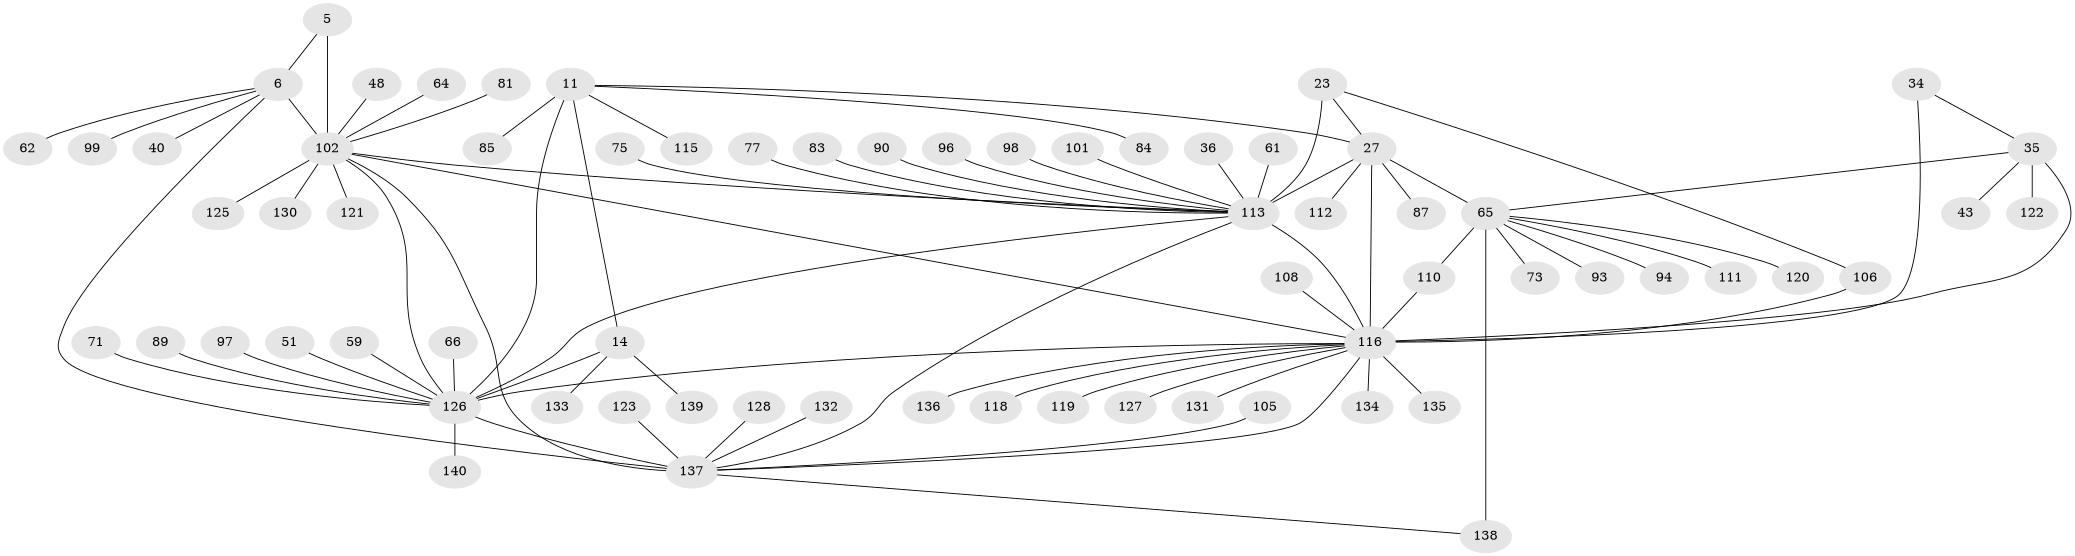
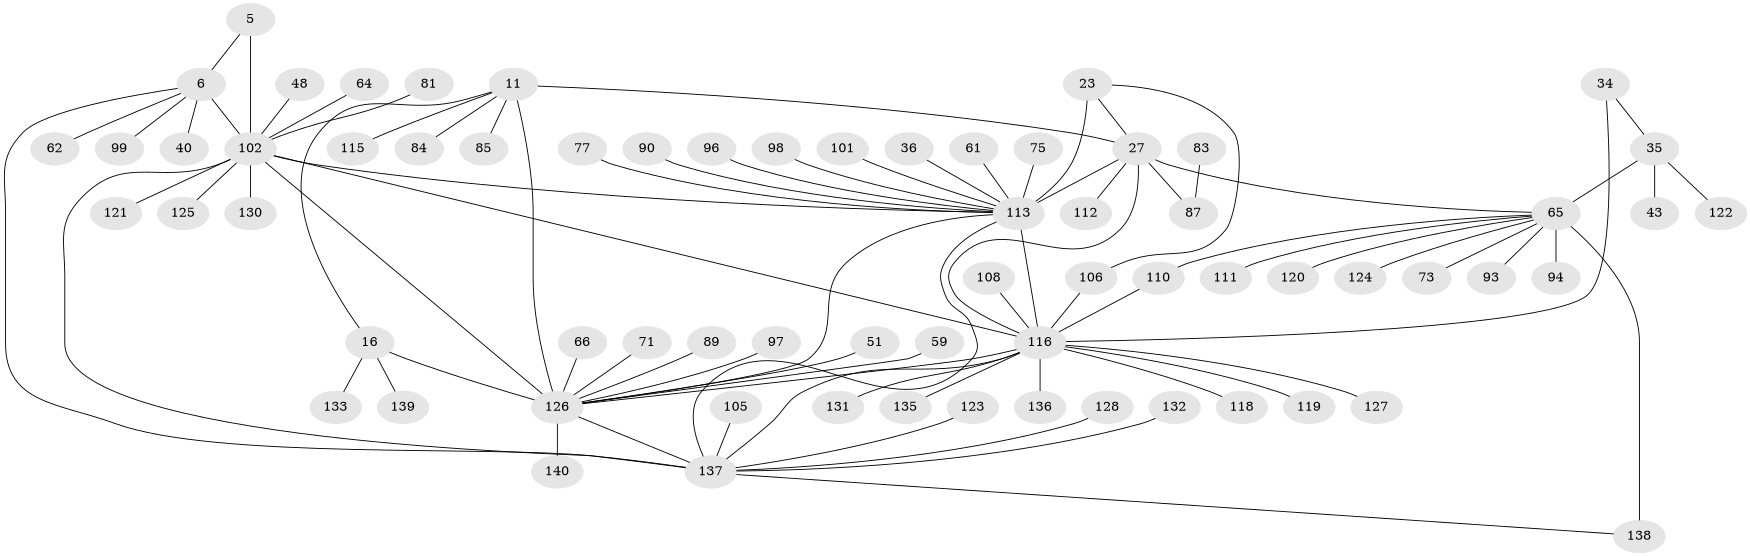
(1000, 195) -> (1198, 181)
none -> (1360, 278)
(1912, 298) -> none
(620, 343) -> (370, 343)
(1367, 407) -> none
